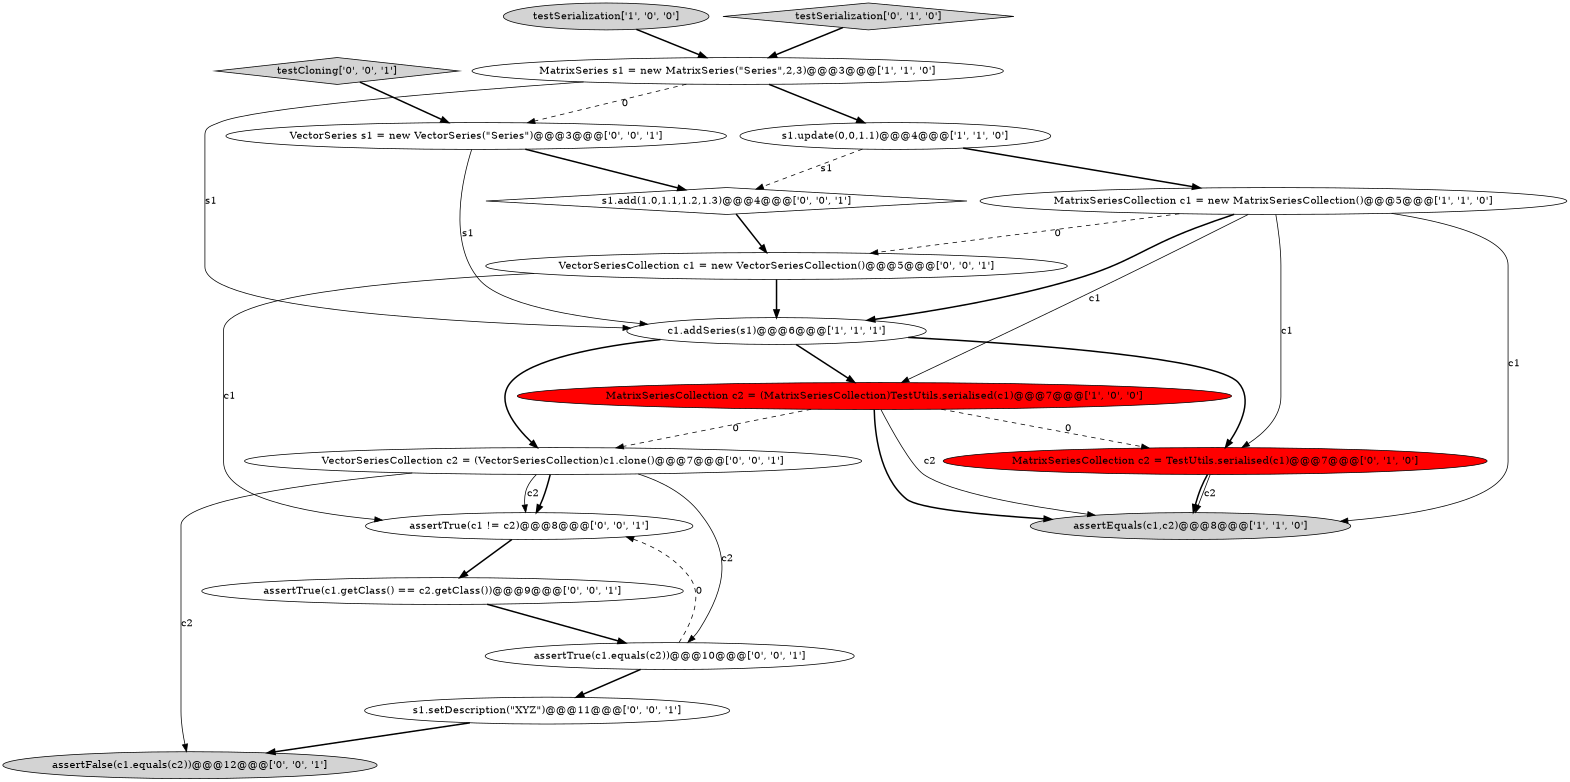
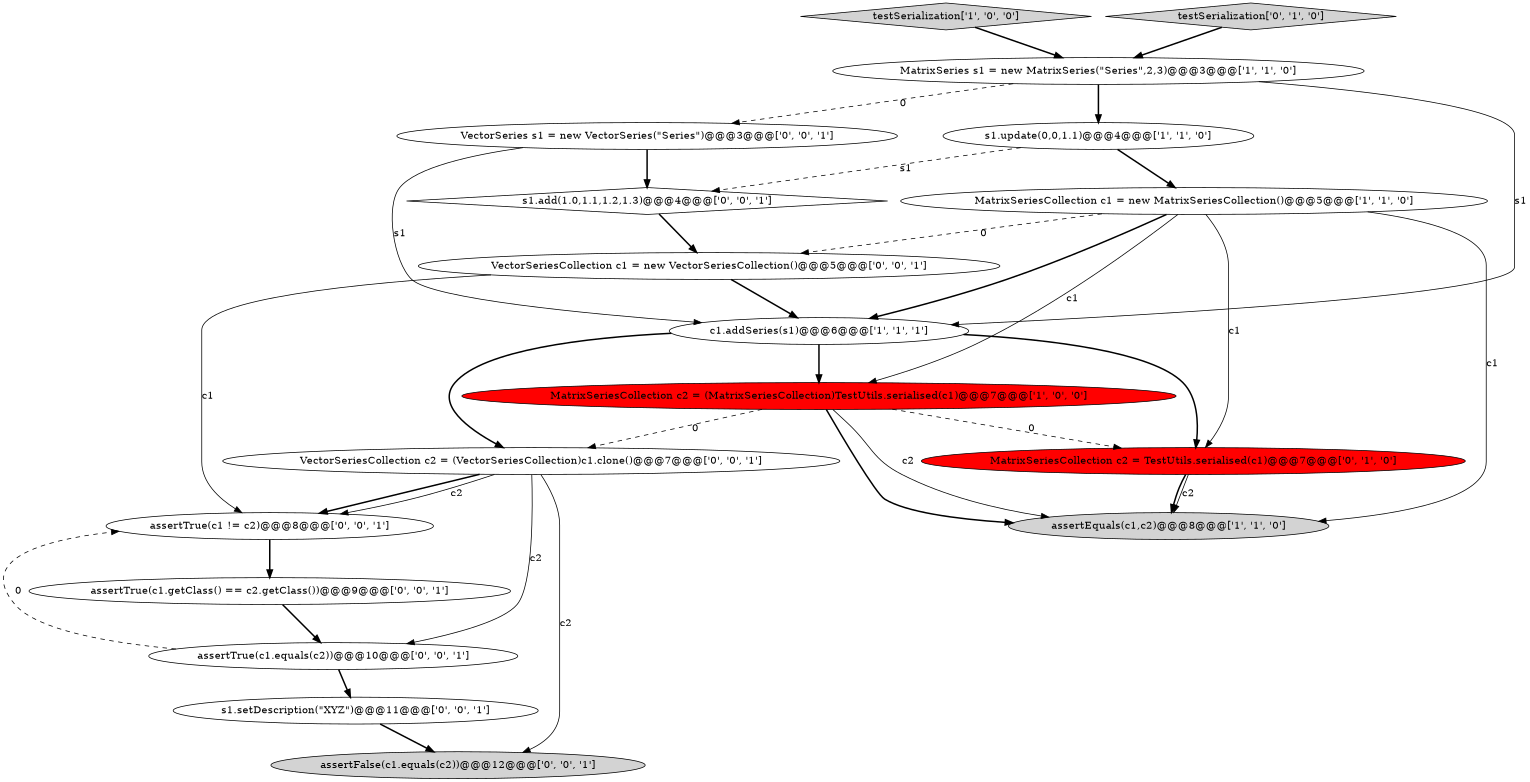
(606, 16) -> (946, 16)
(337, 71) -> none
